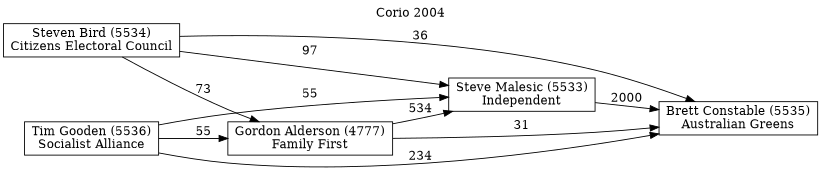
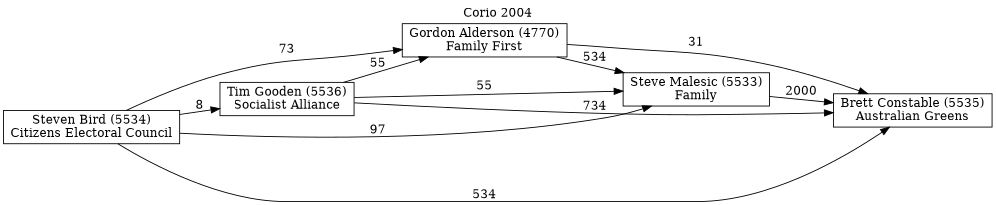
(421, 36) -> (485, 195)
(522, 95) -> (696, 89)
none -> (195, 112)
(310, 138) -> (485, 40)
(421, 156) -> (595, 106)
